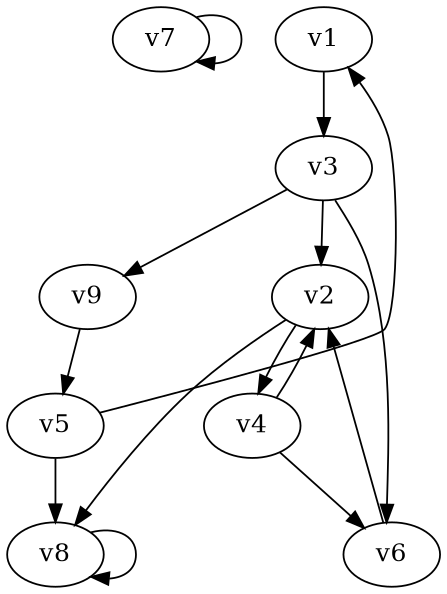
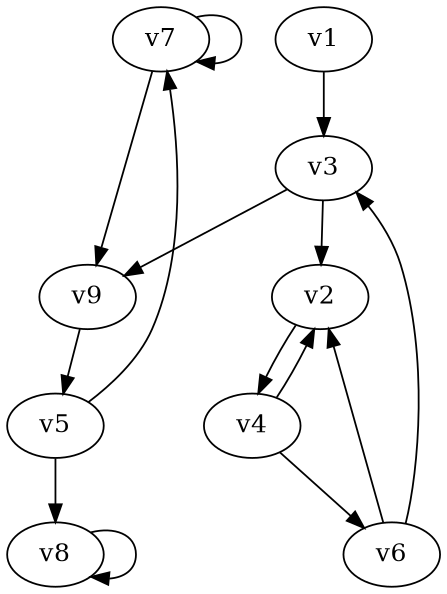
none -> (127, 159)
(366, 338) -> (170, 268)
(384, 347) -> (417, 360)
(176, 405) -> none
